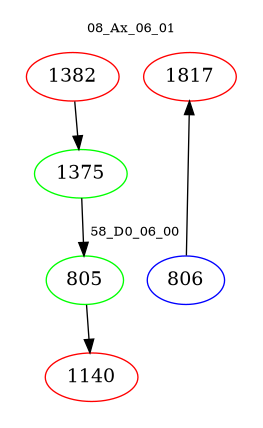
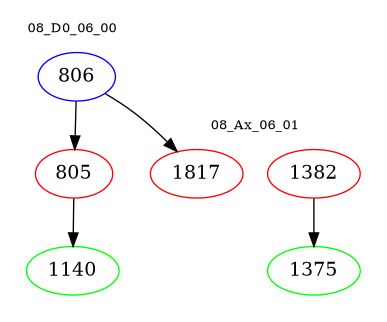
(83, 228) -> (76, 119)
(135, 232) -> (73, 29)
(85, 280) -> (74, 174)
(92, 377) -> (73, 271)
